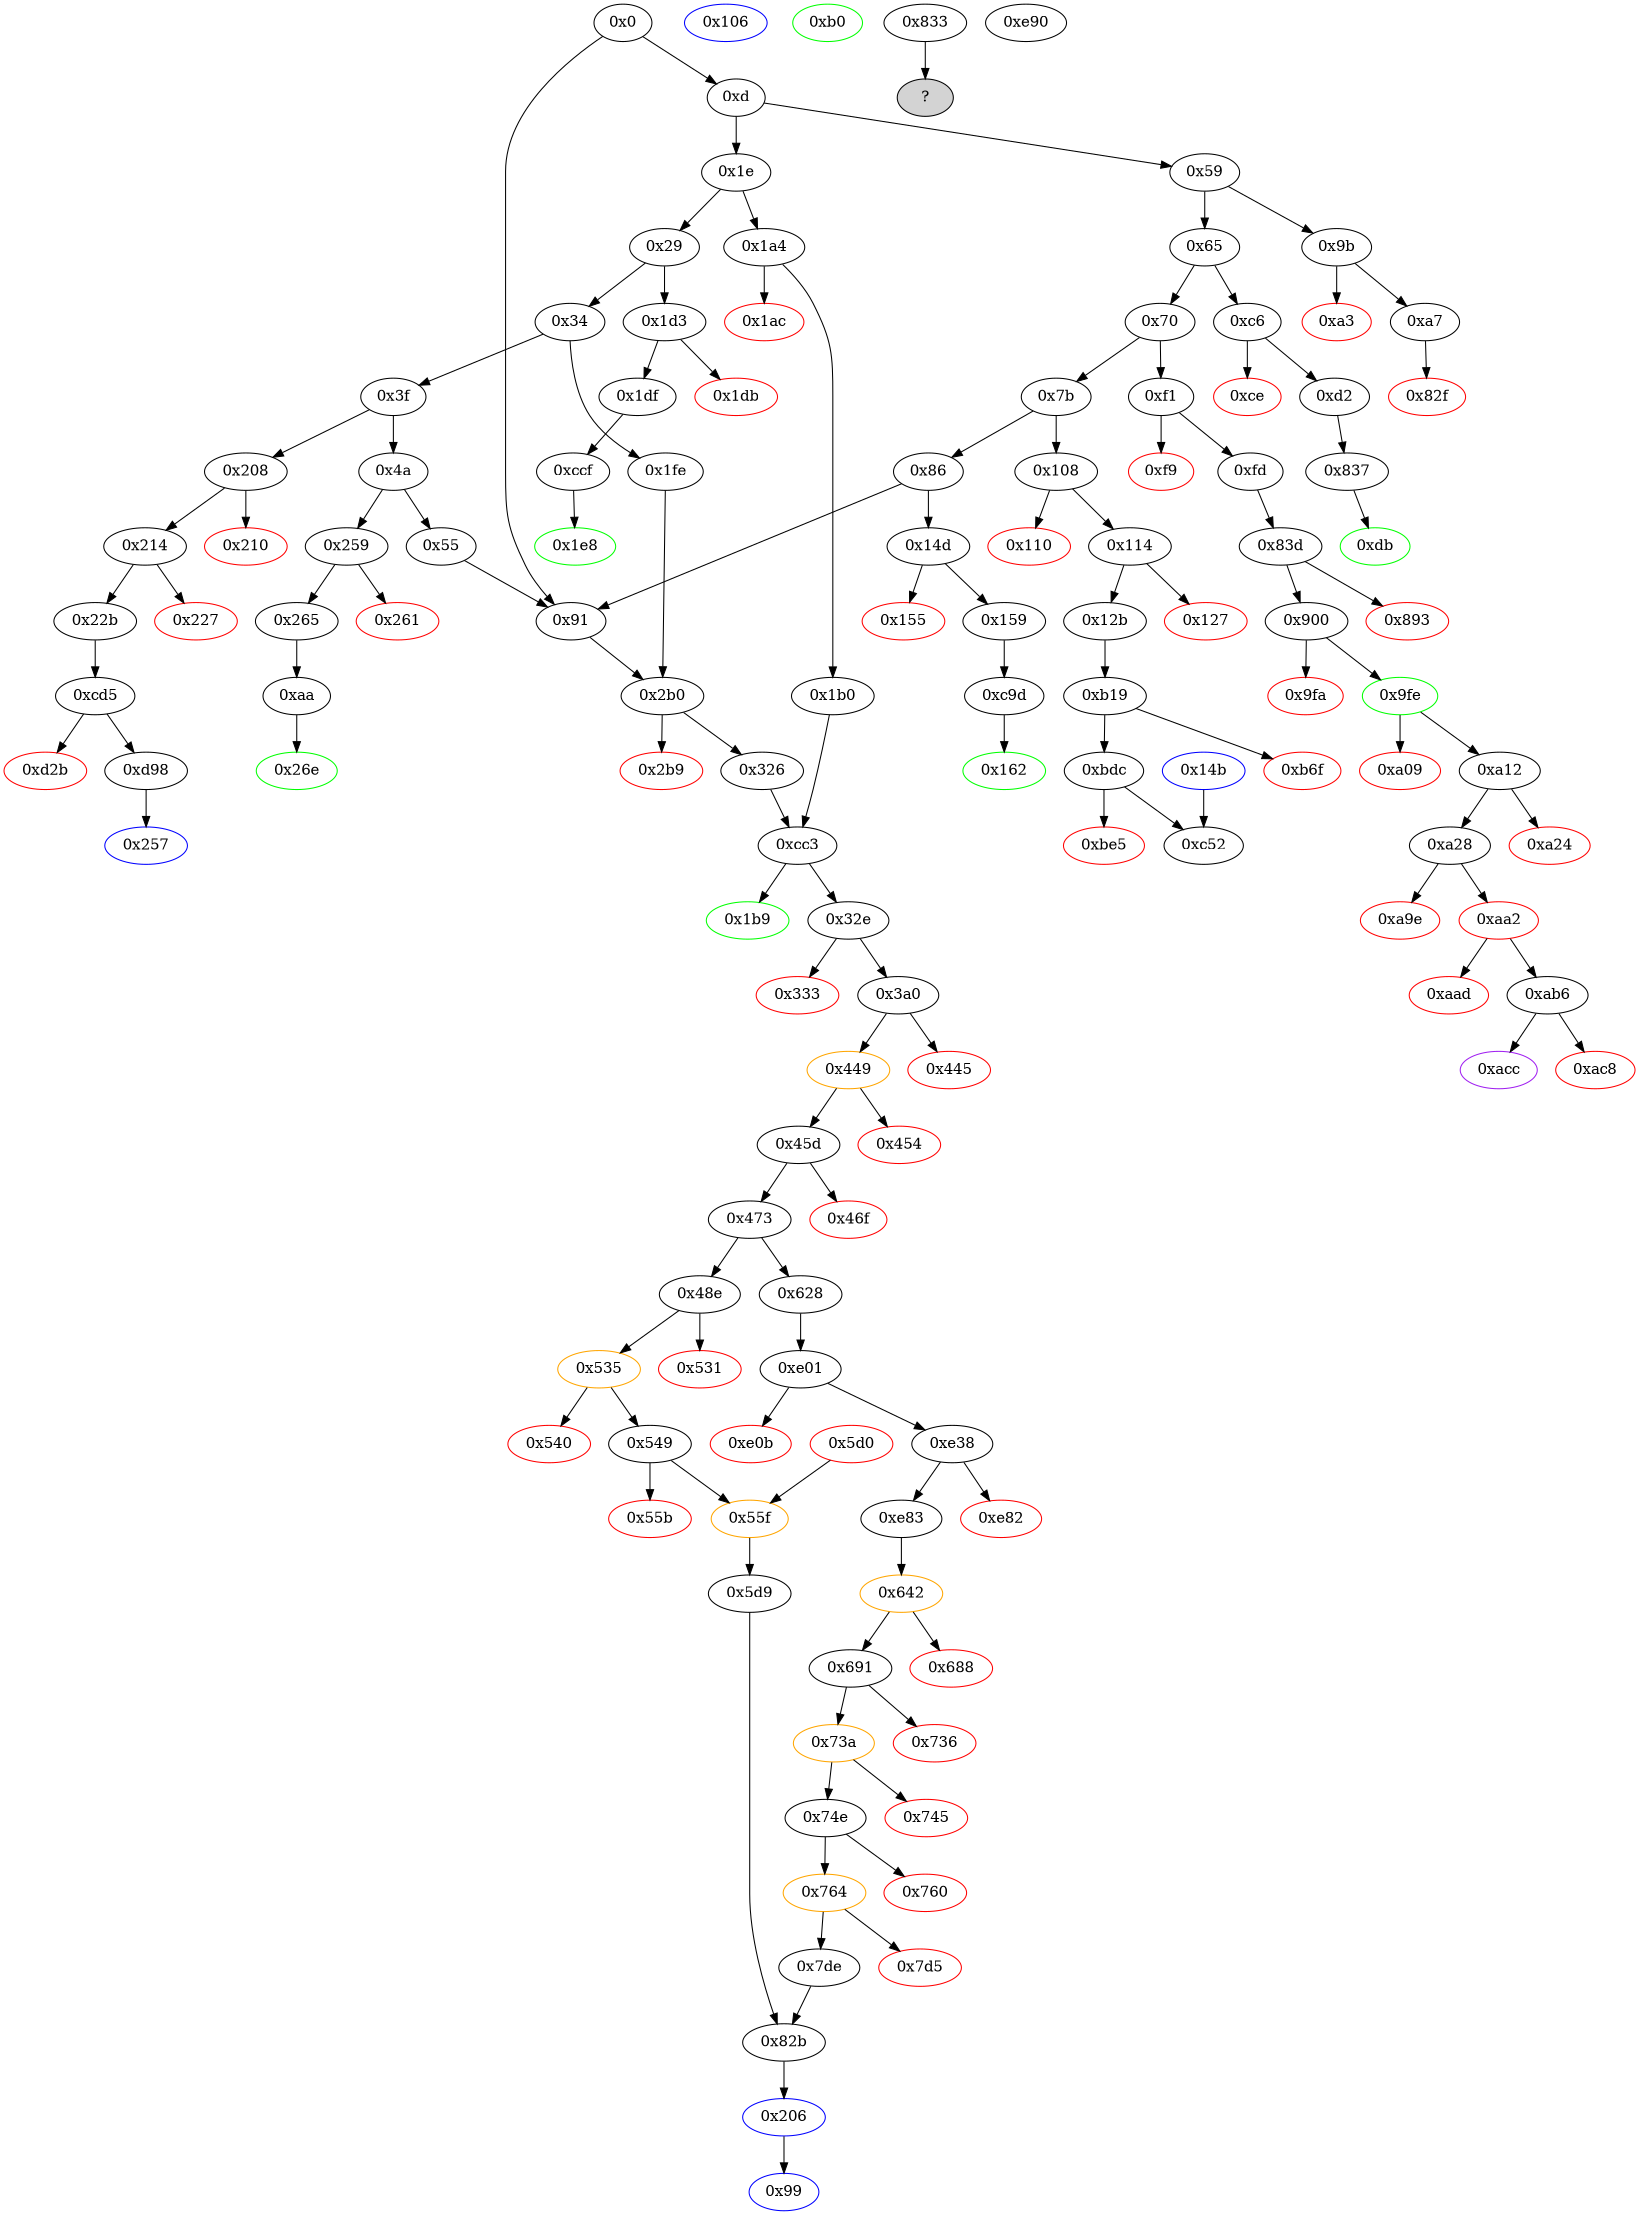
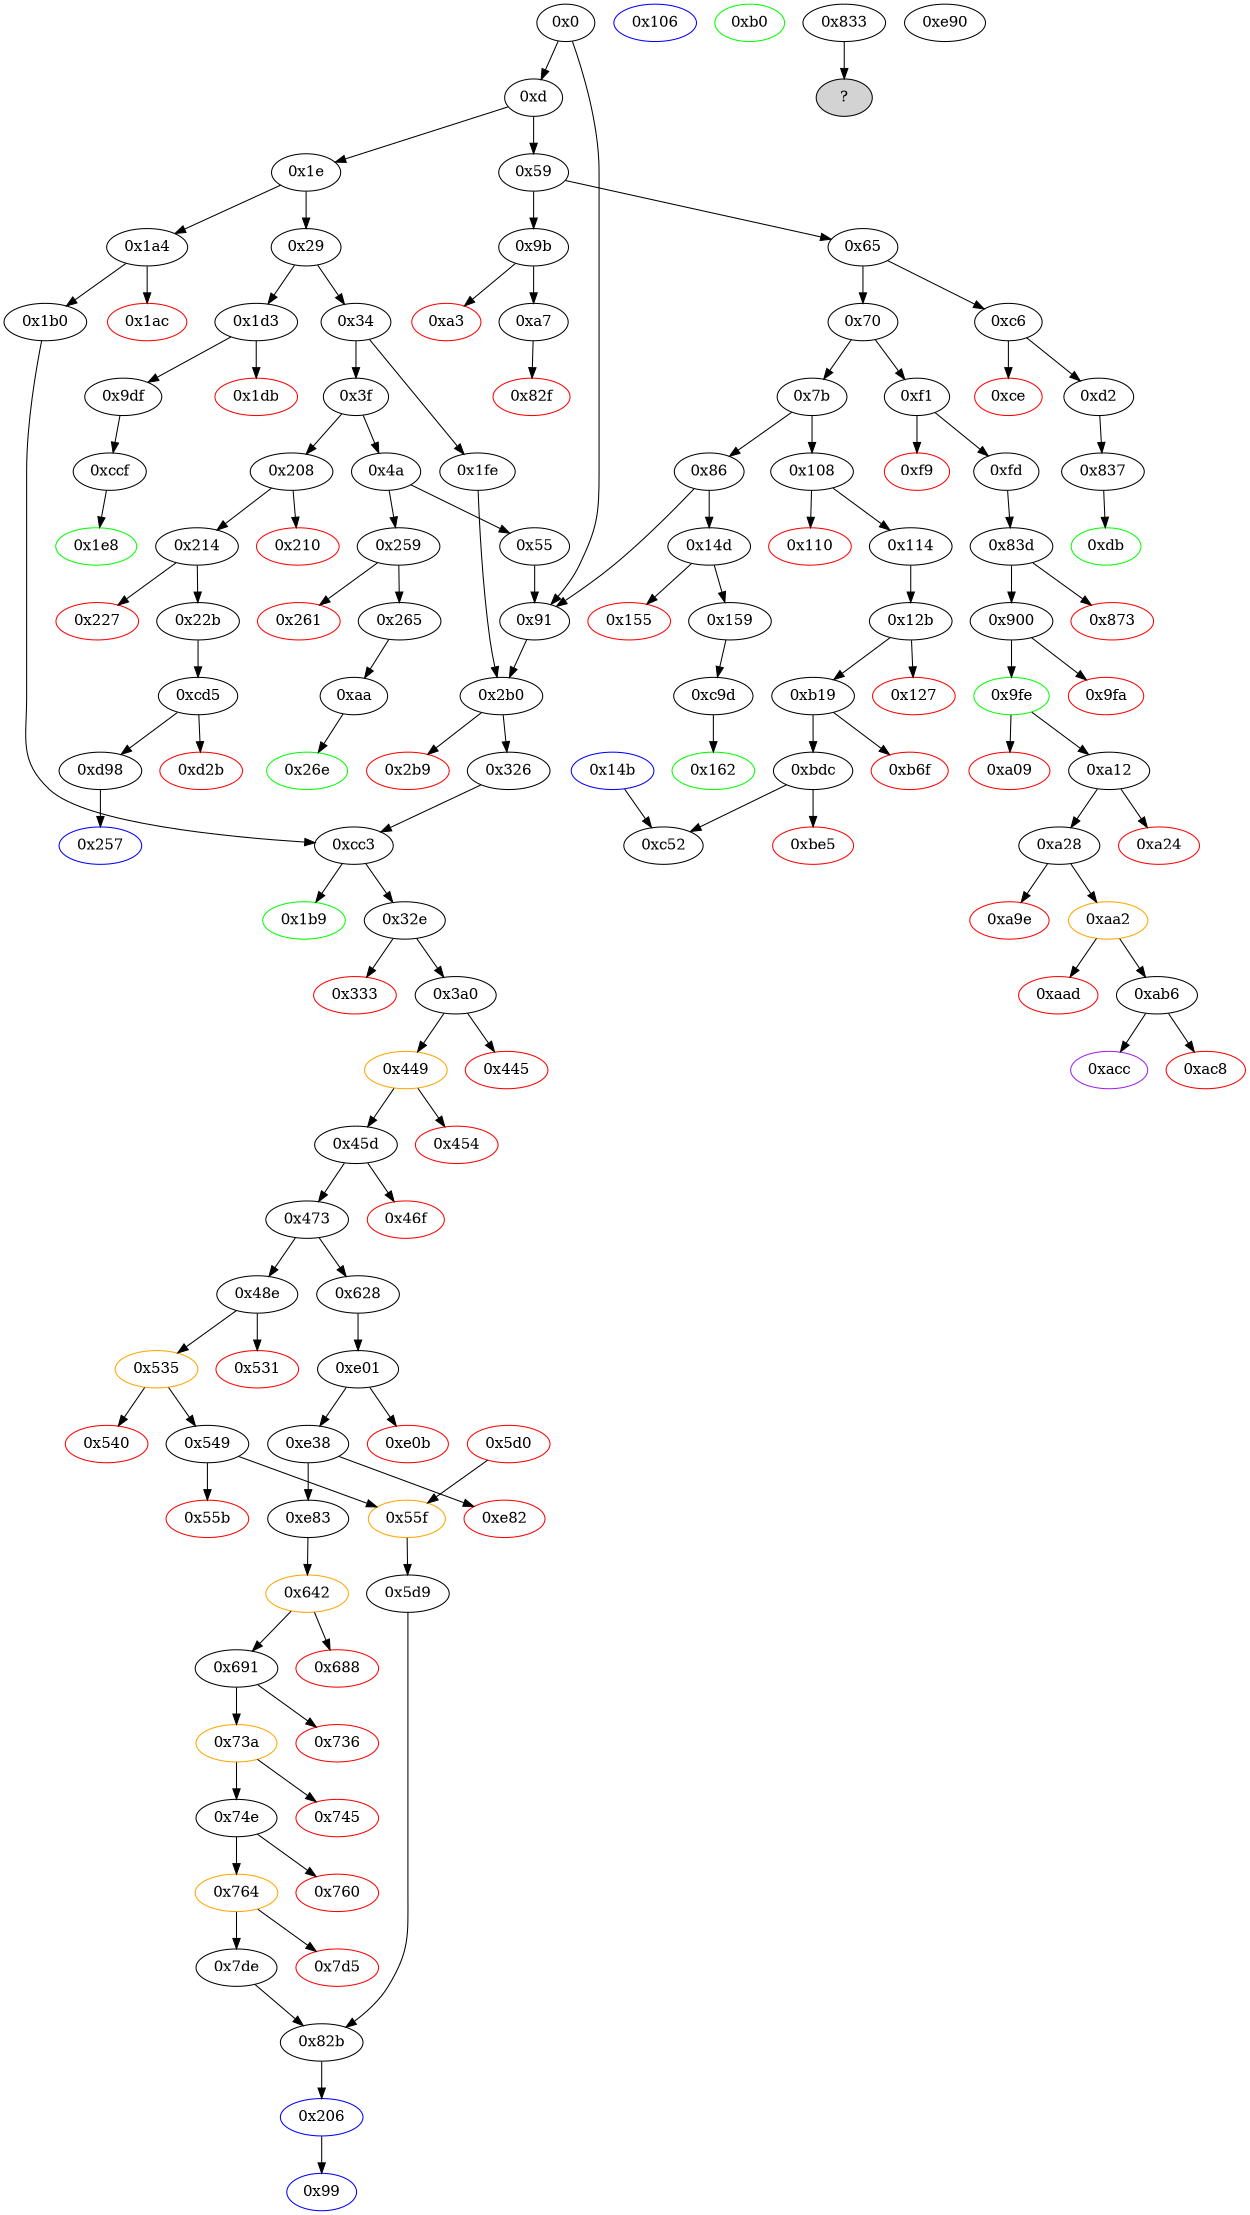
(638, 397) -> (123, 397)
(1164, 580) -> (912, 654)
(1407, 621) -> (1112, 621)
(1499, 920) -> (1108, 920)
